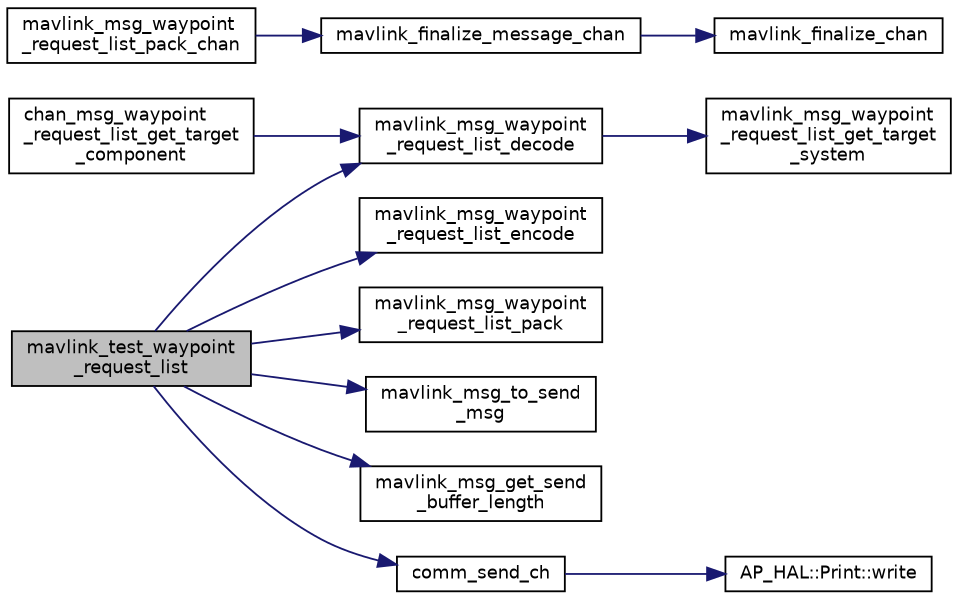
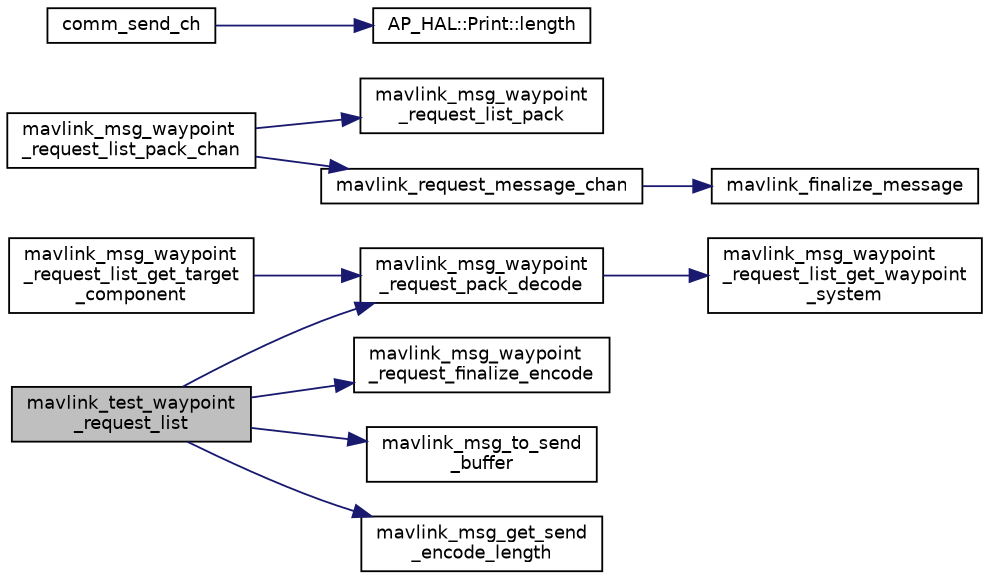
(481, 36) -> (482, 186)
(829, 36) -> (845, 186)
(131, 136) -> (131, 276)
(481, 136) -> (482, 276)
(829, 136) -> (845, 276)
(481, 225) -> (482, 365)
(296, 338) -> (299, 124)
(481, 404) -> (482, 454)
(253, 491) -> none
(481, 494) -> (482, 544)
(829, 574) -> (482, 26)
